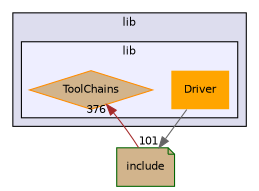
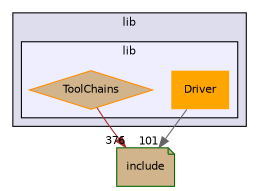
(129, 133) -> (108, 124)
